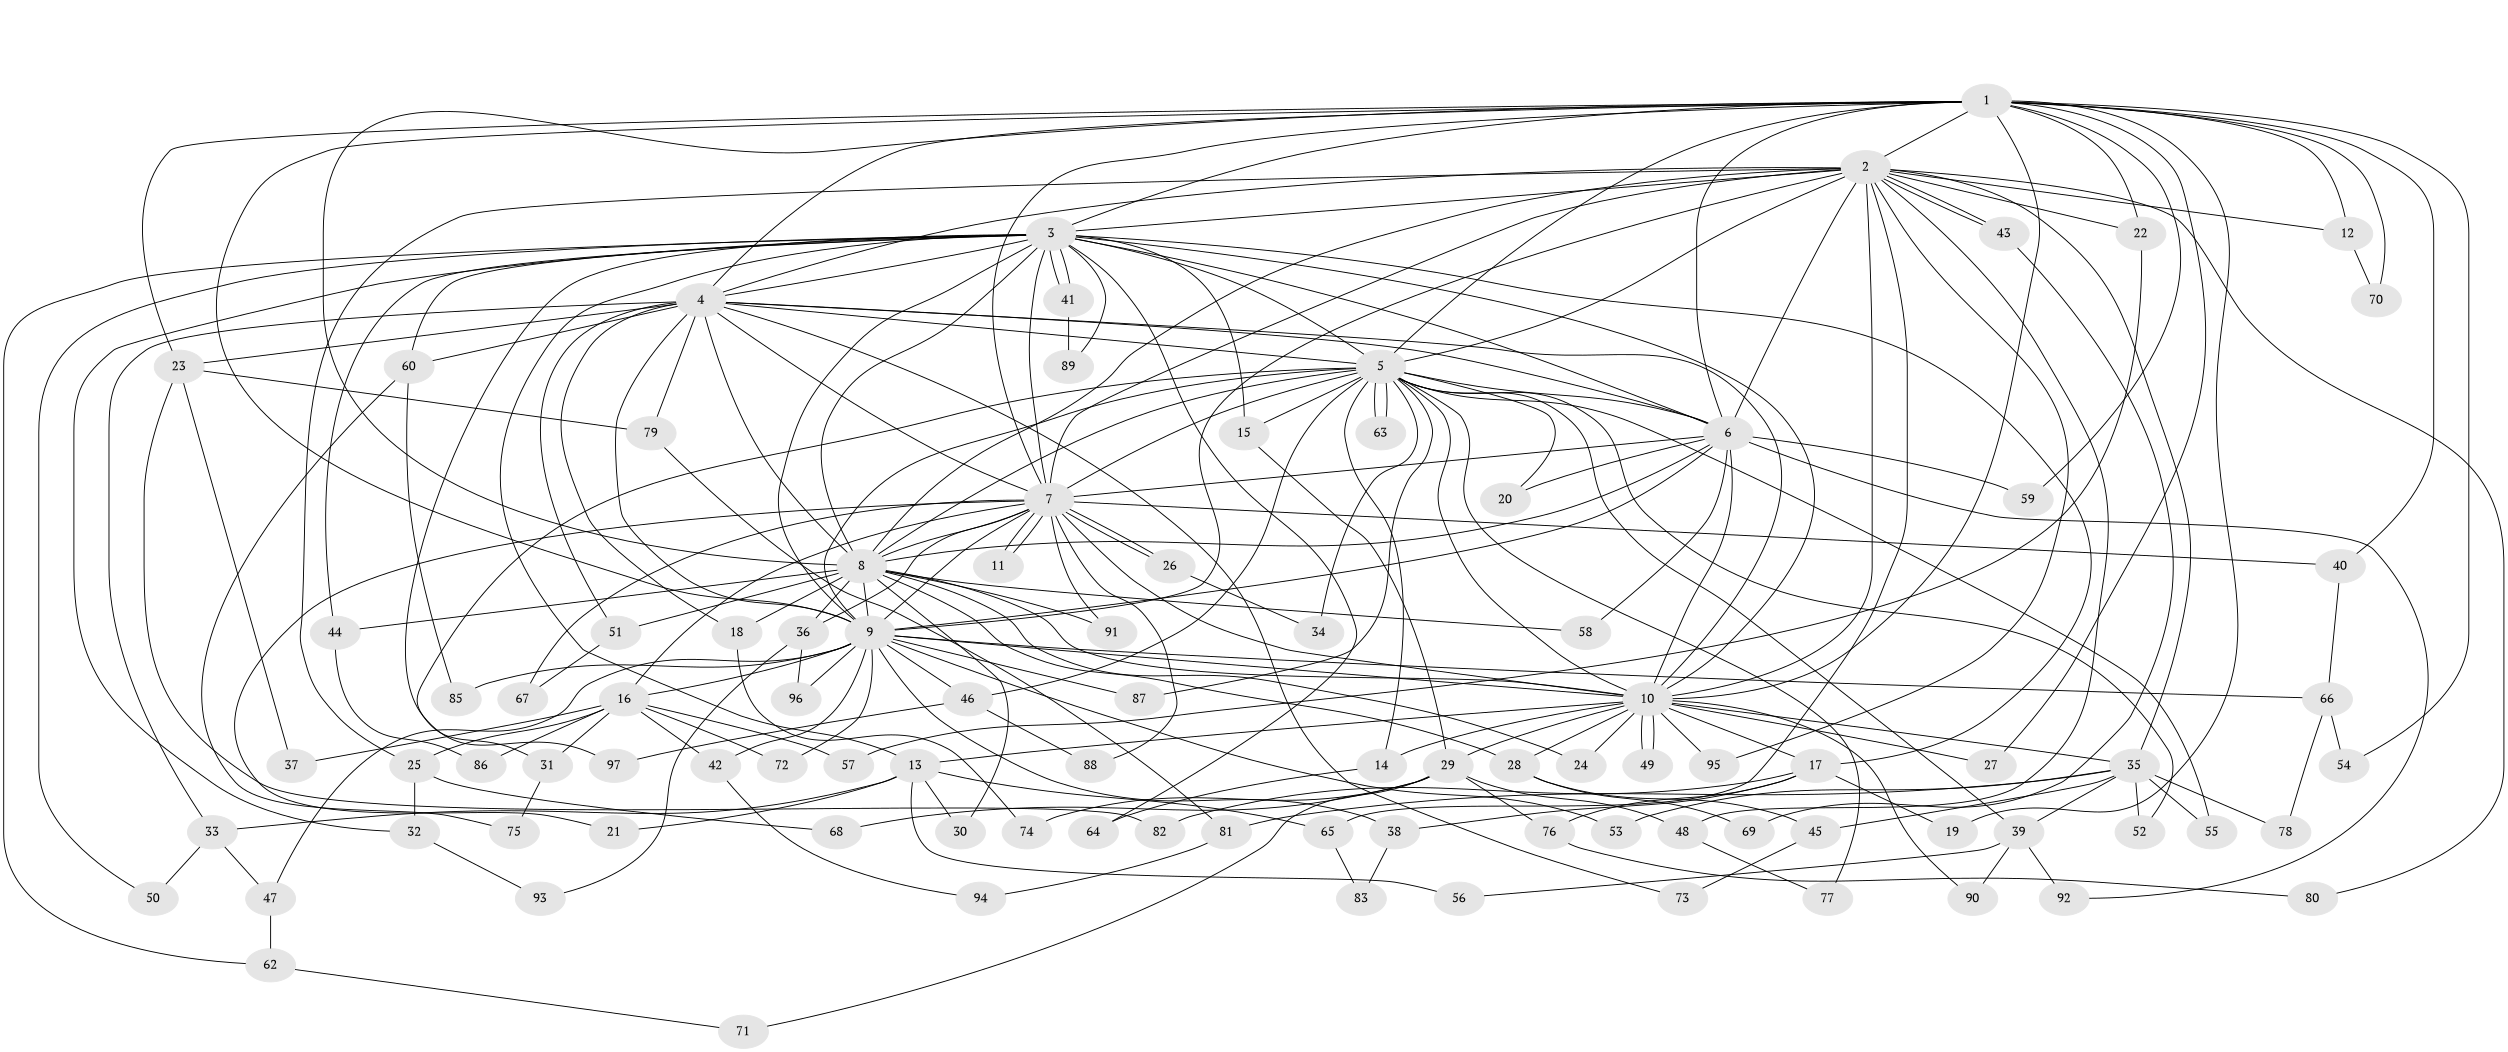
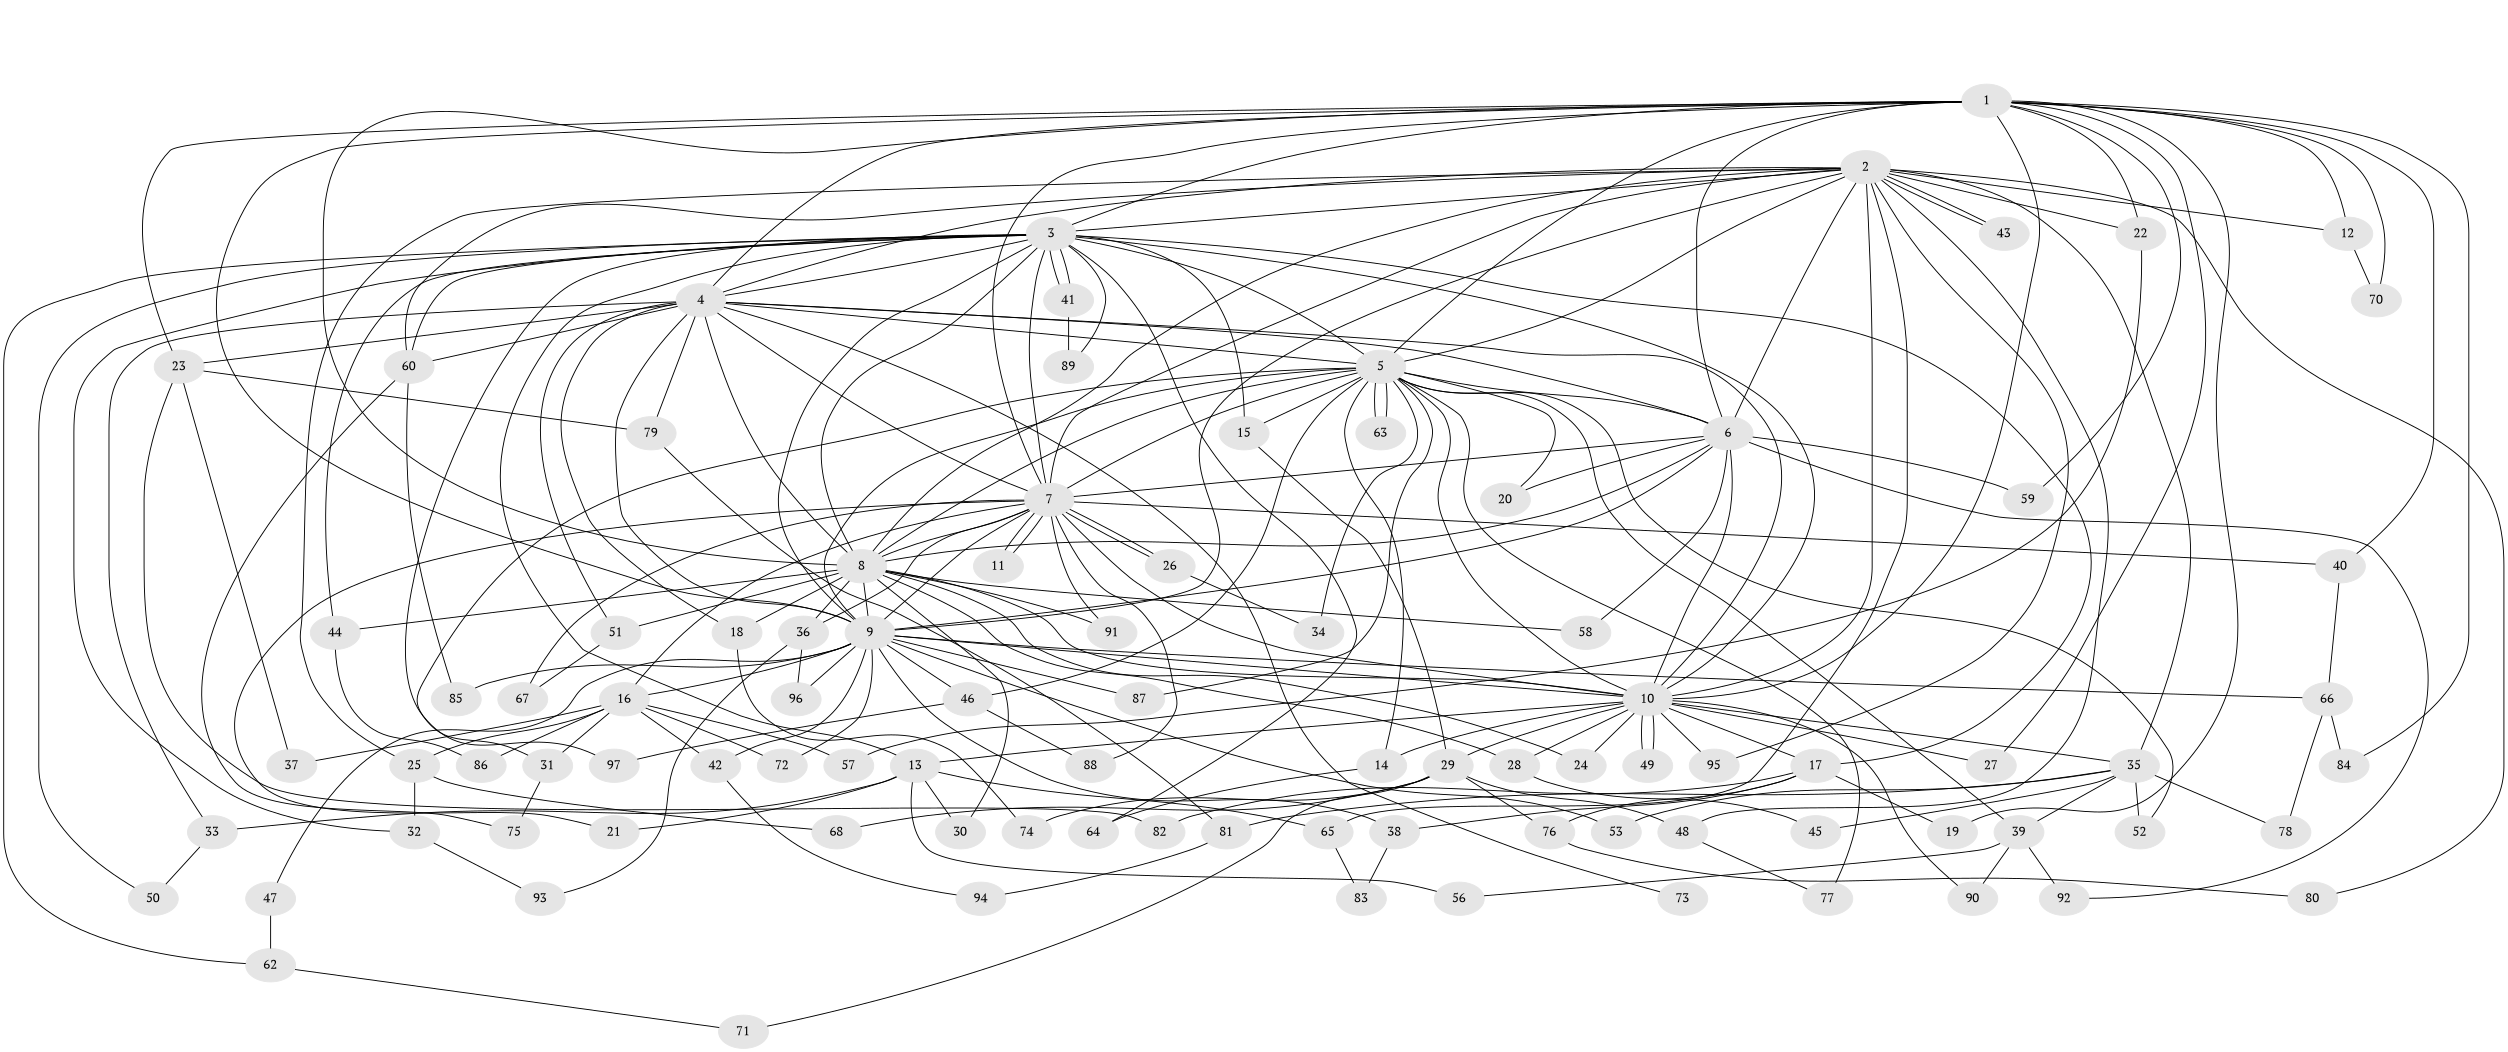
(1926, 134) -> (1084, 199)
(1396, 314) -> none
(2344, 766) -> (2344, 766)
(1749, 832) -> none
(2212, 832) -> none
(1759, 861) -> none
(242, 866) -> none
